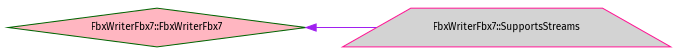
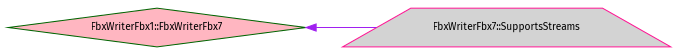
(157, 28) -> (157, 28)
